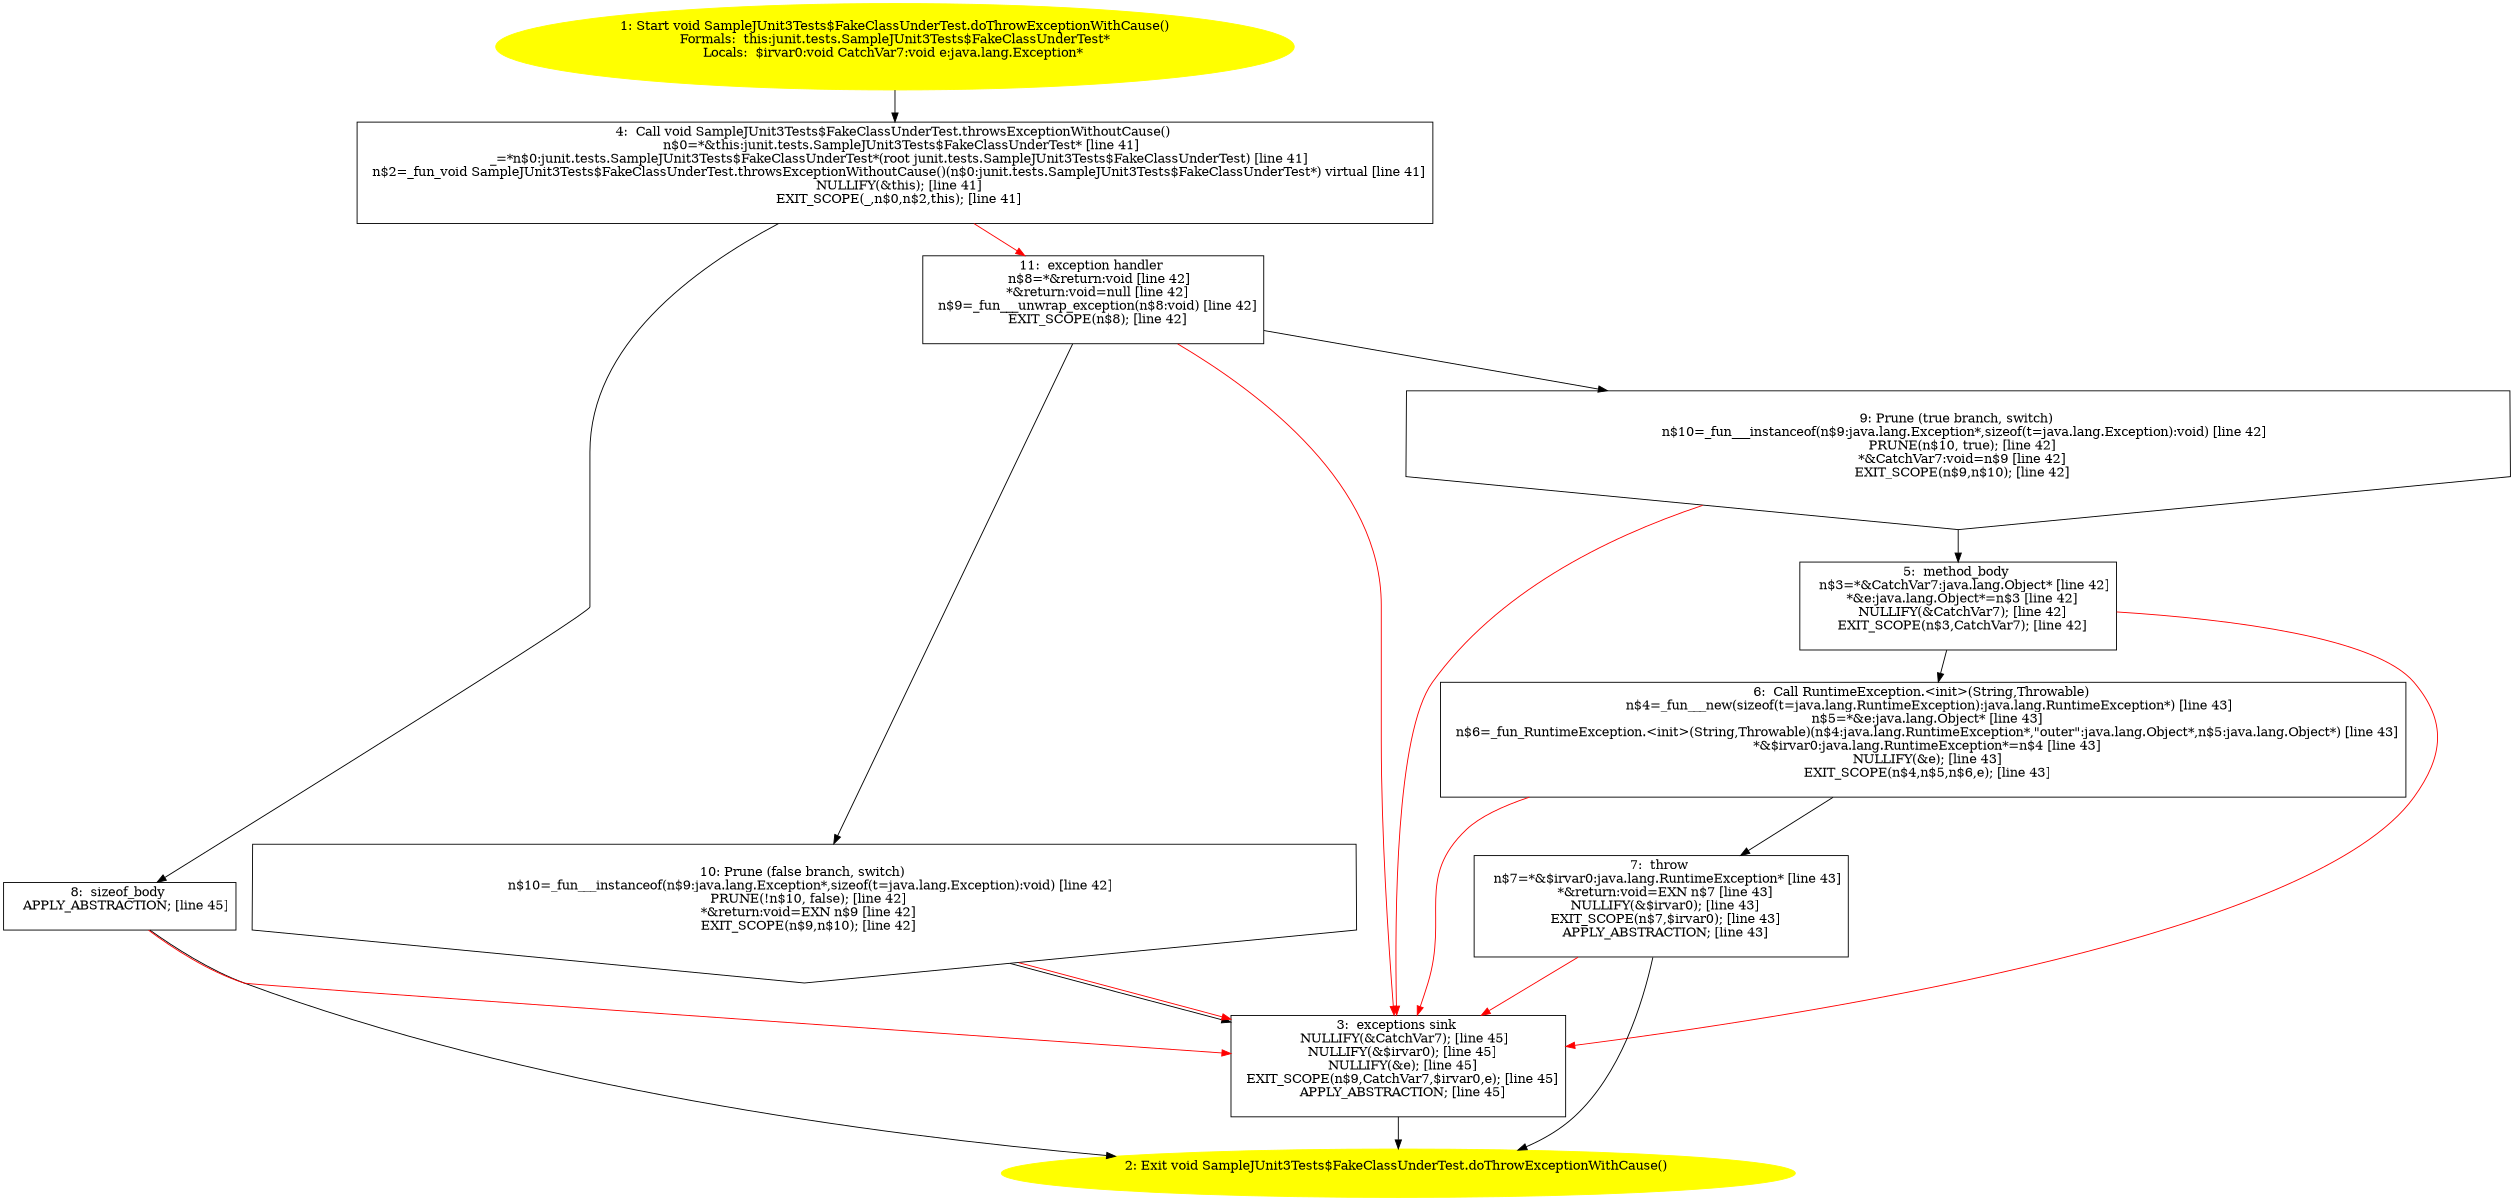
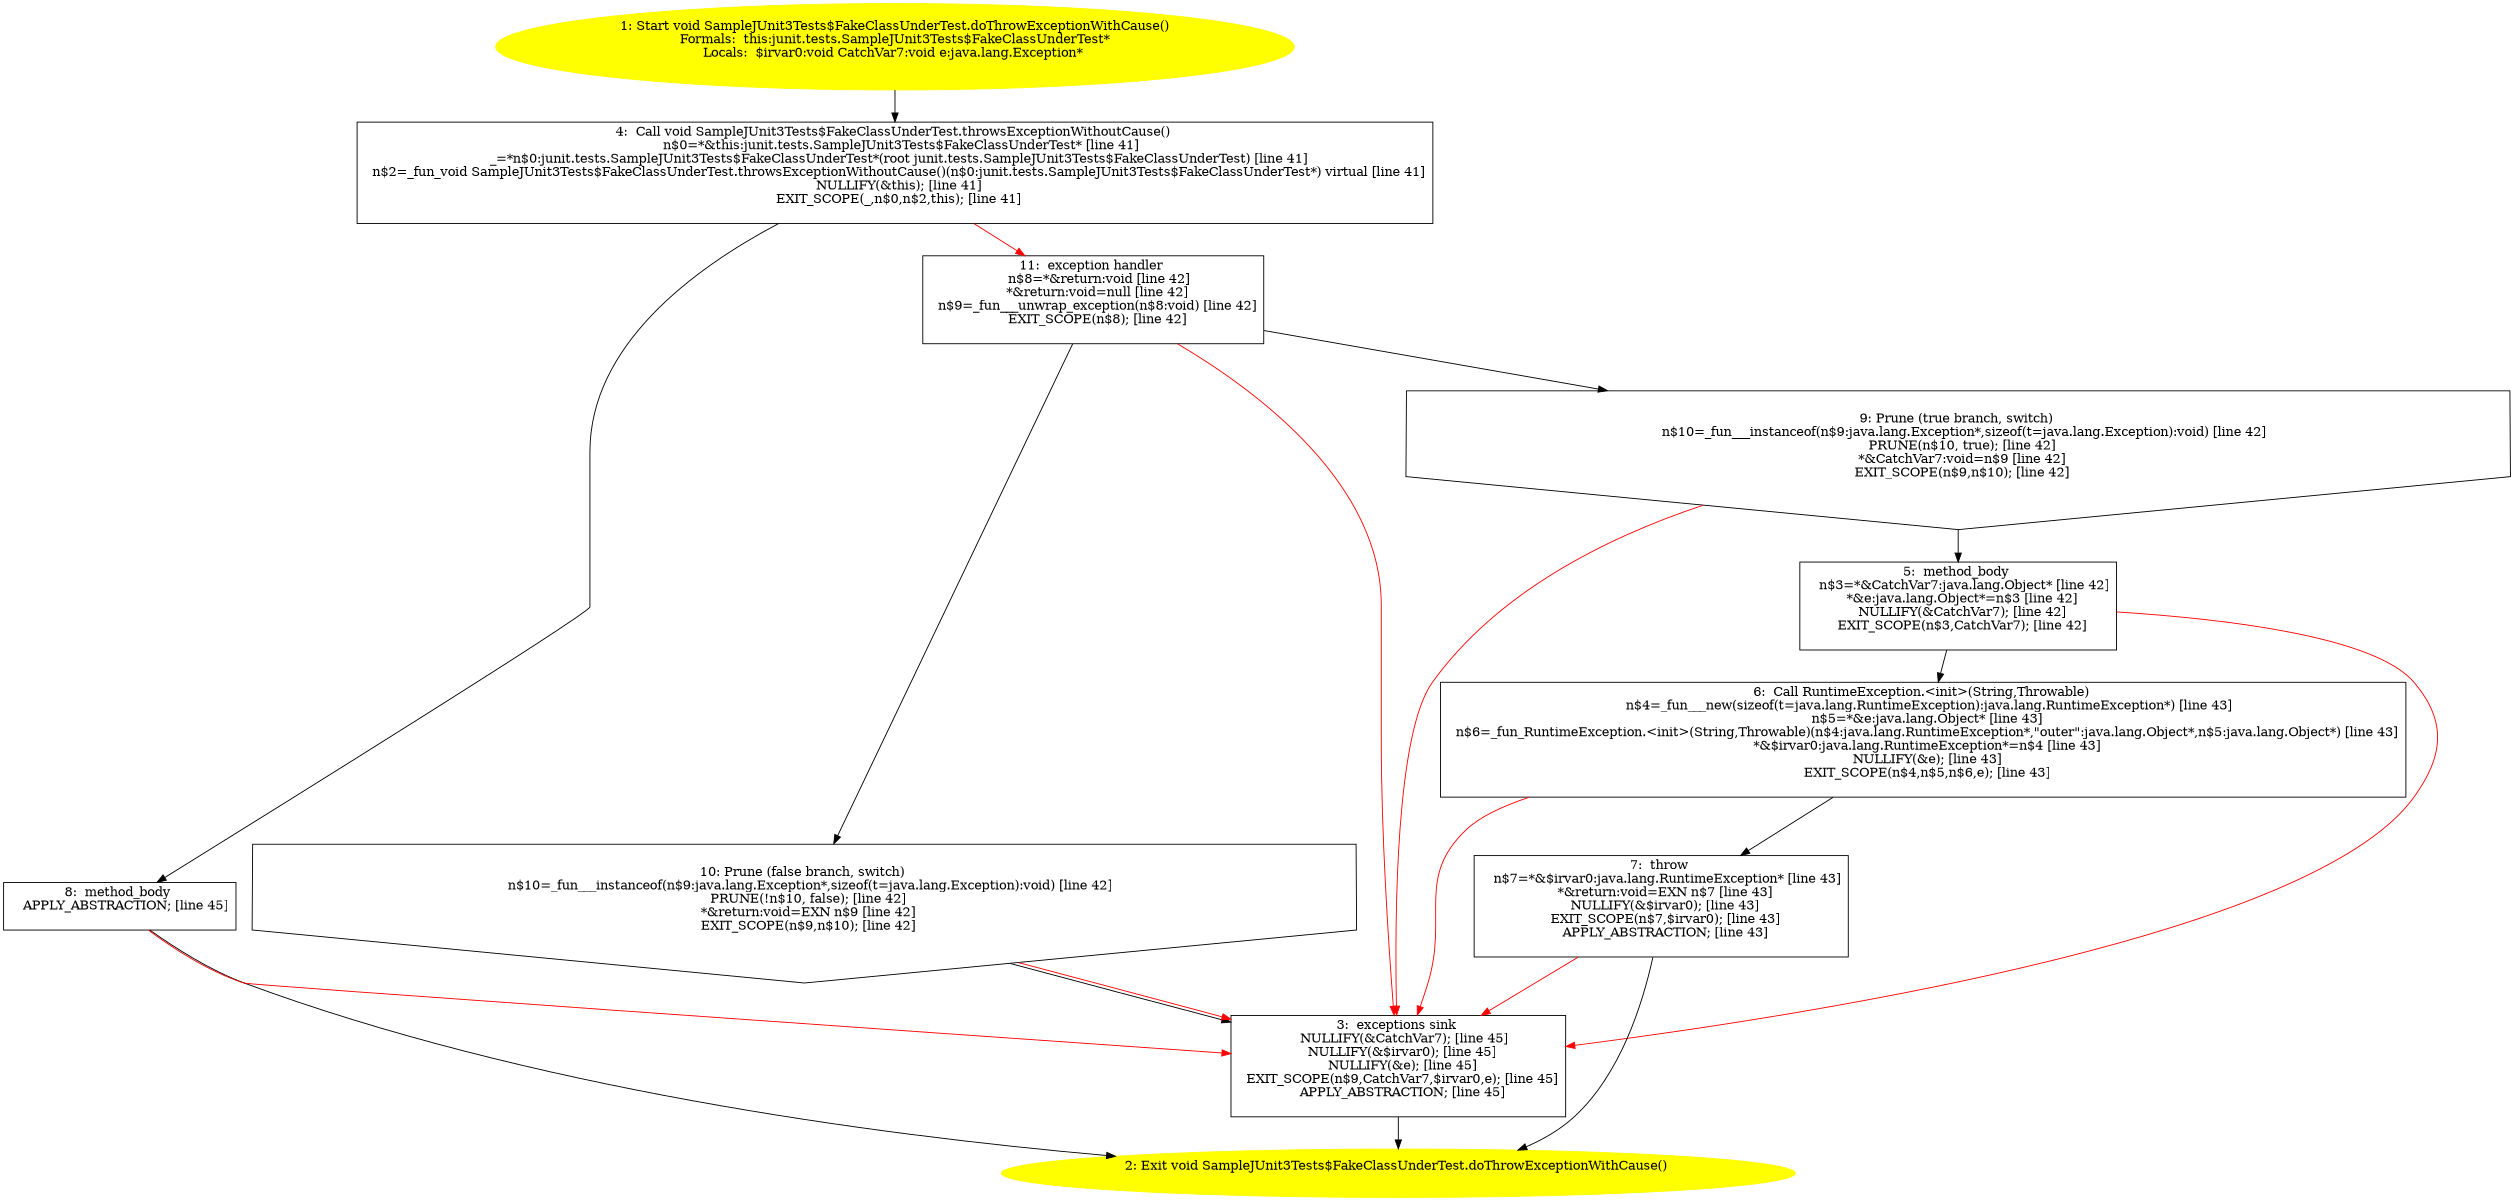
(120, 906) -> (120, 906)
